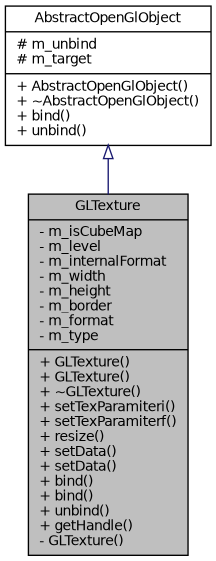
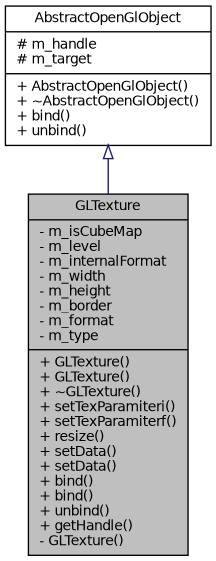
(57, 45) -> (57, 45)
